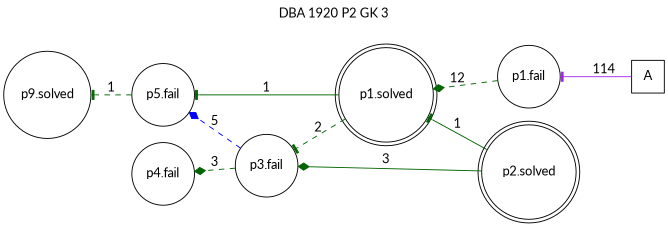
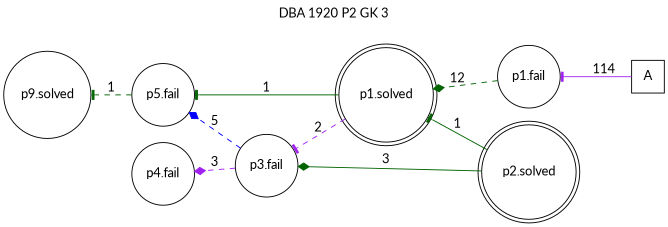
(321, 133) -> (321, 133)
(220, 169) -> (220, 169)
